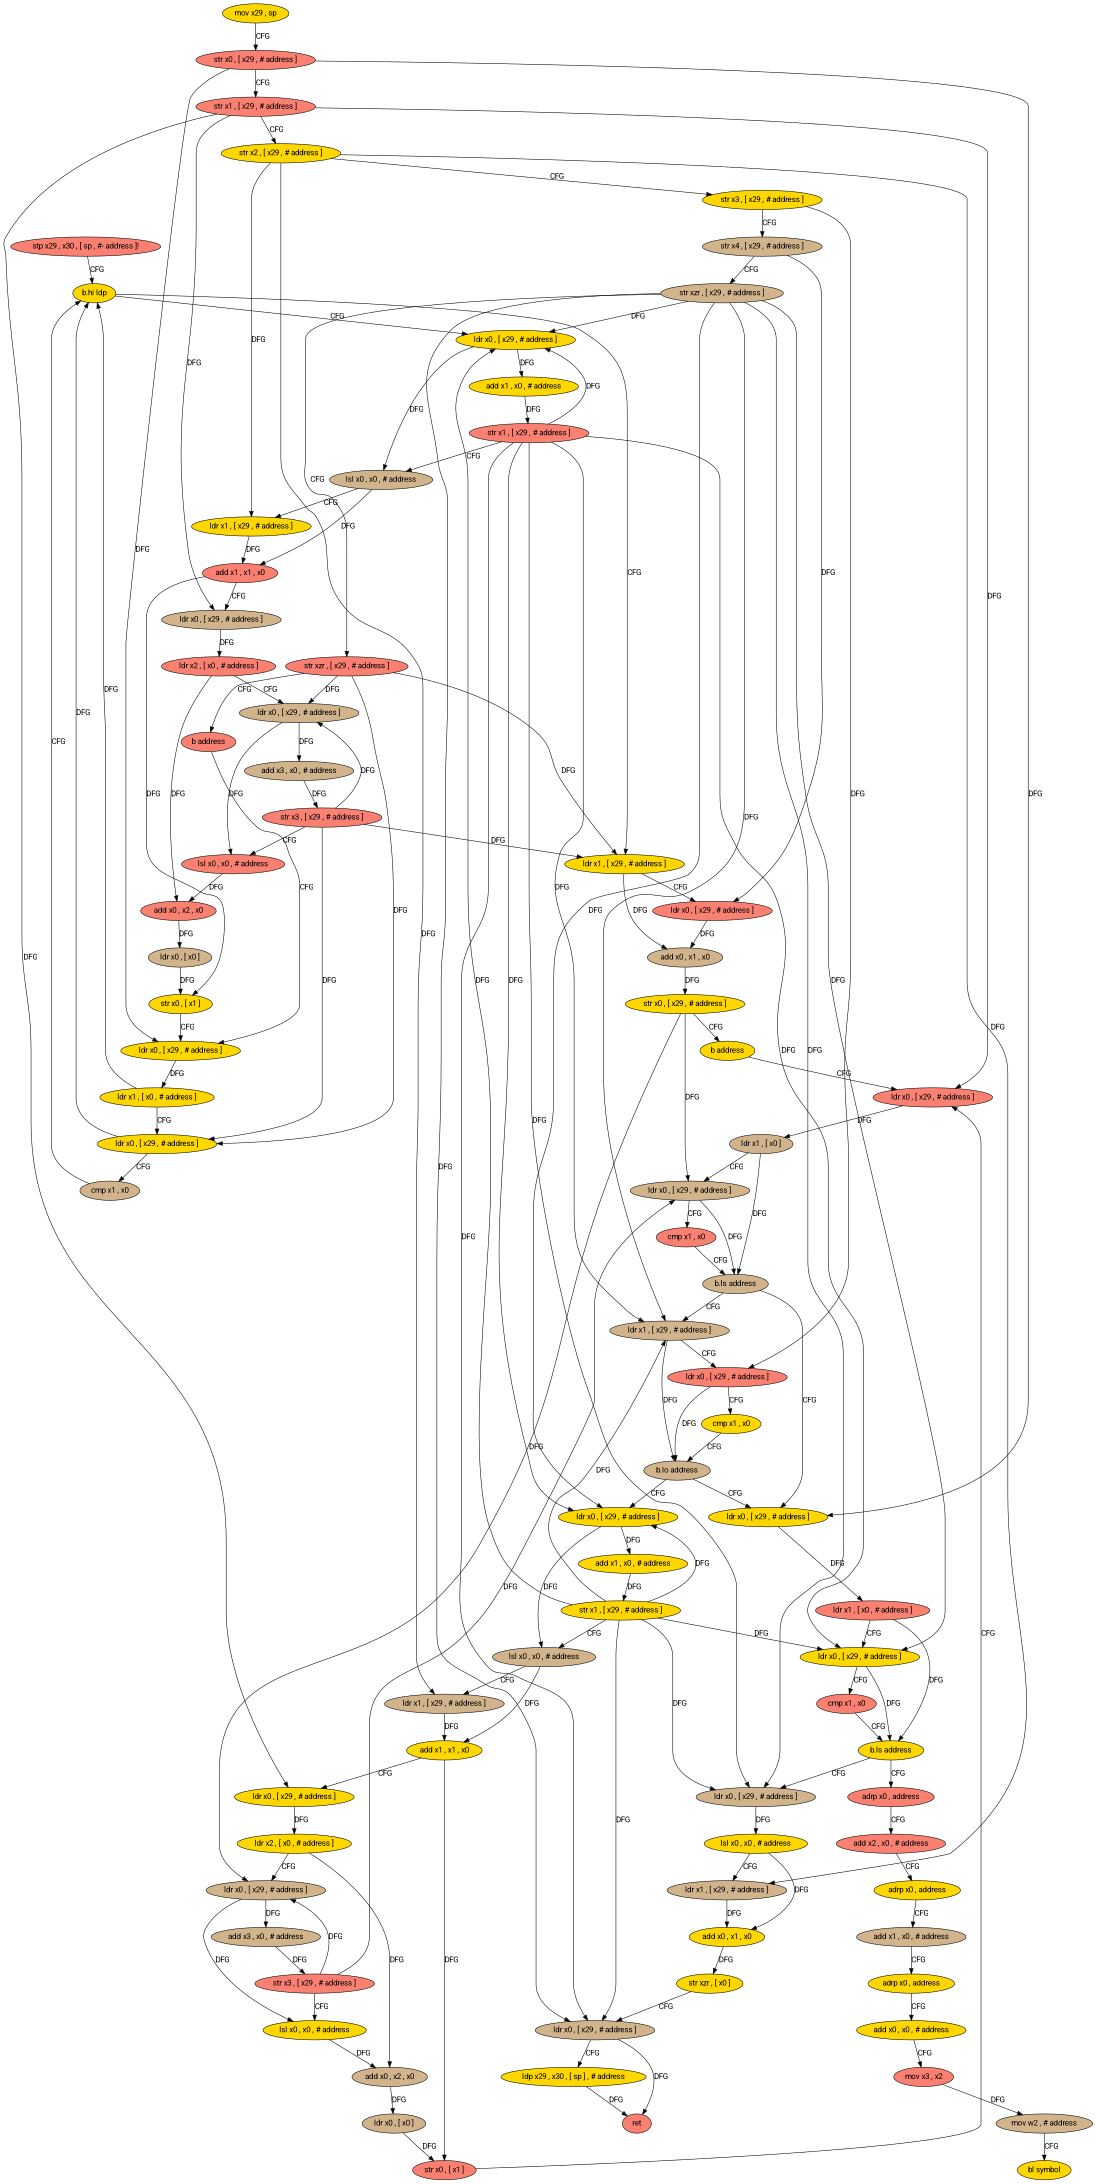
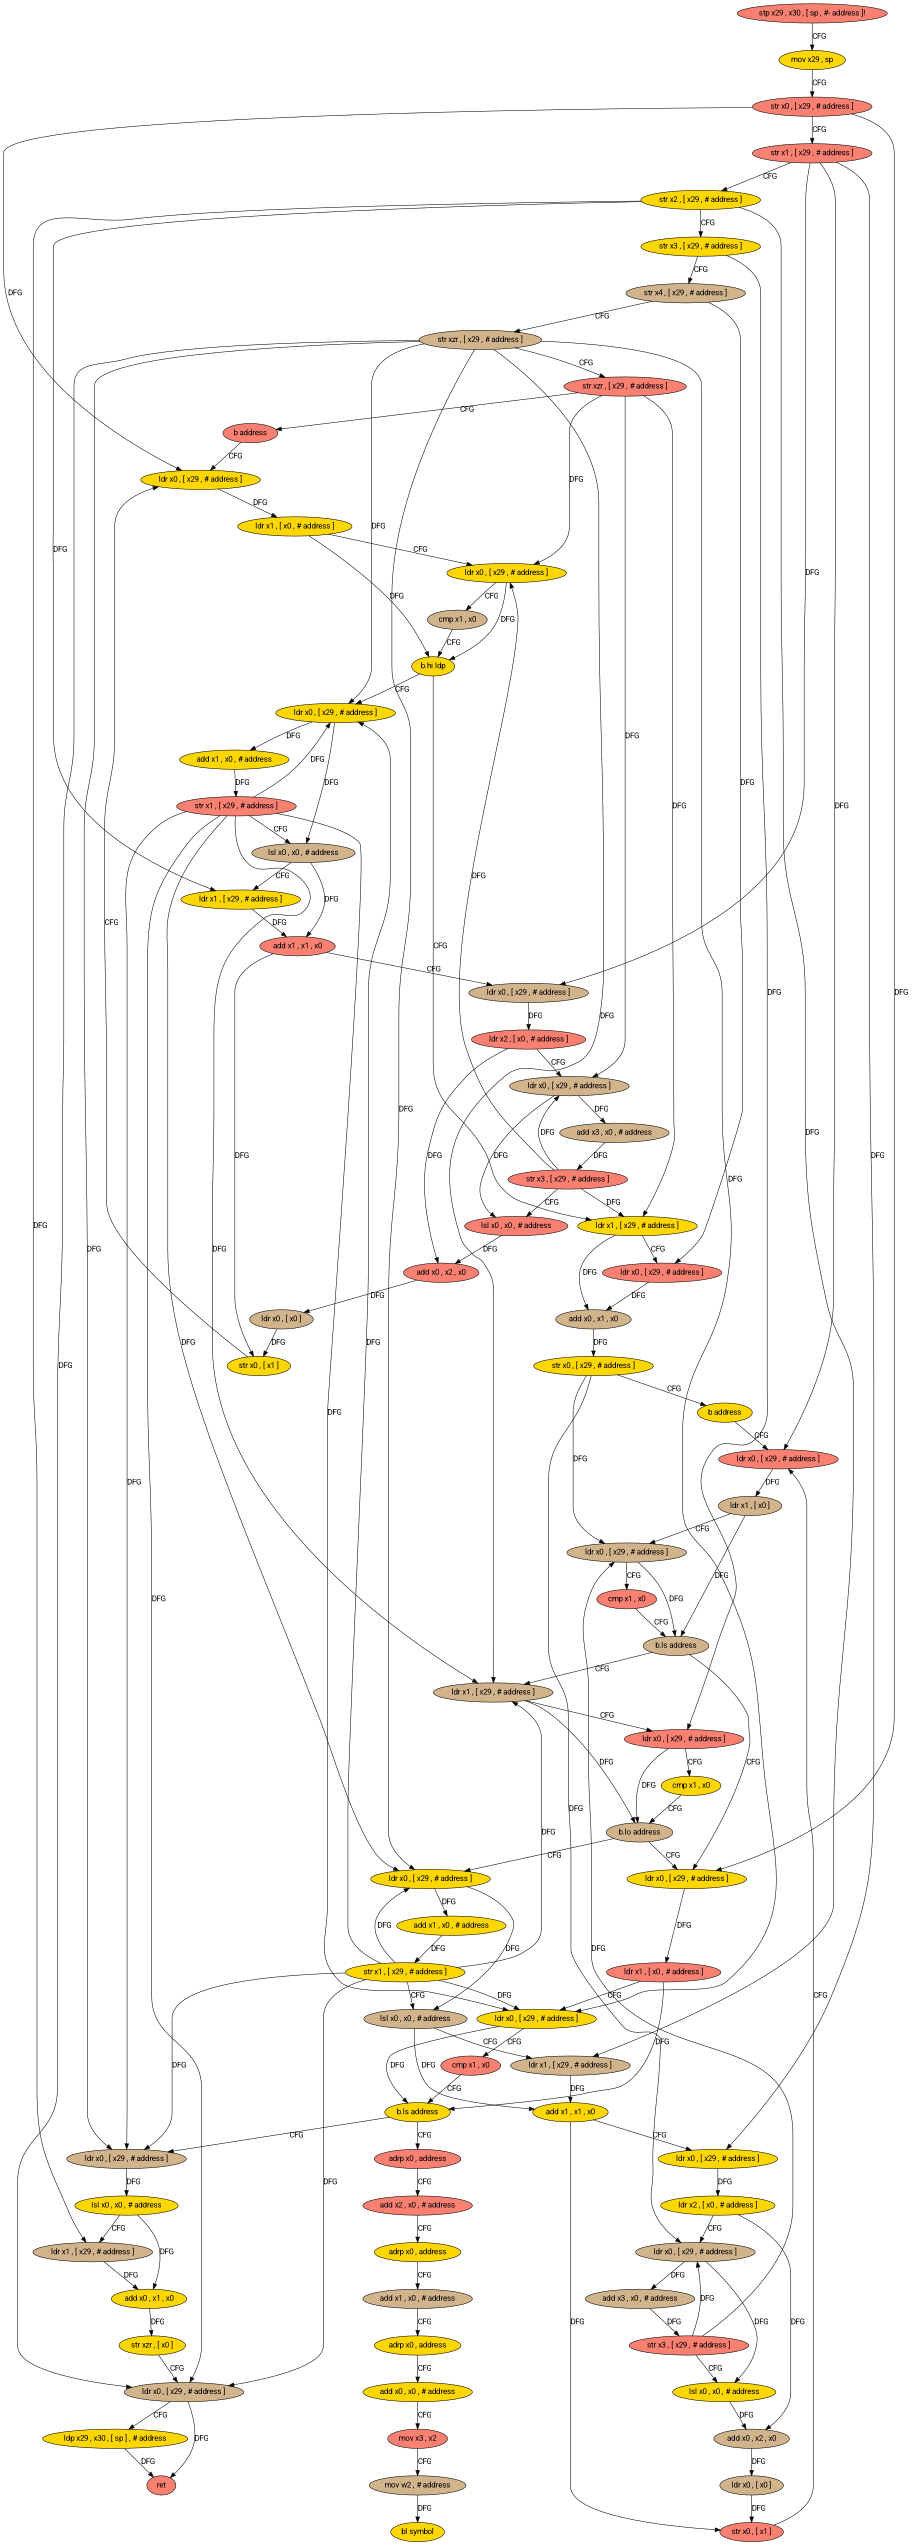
(90, 267) -> (812, 34)
(998, 2100) -> (425, 2462)
(1052, 2147) -> (425, 2509)
